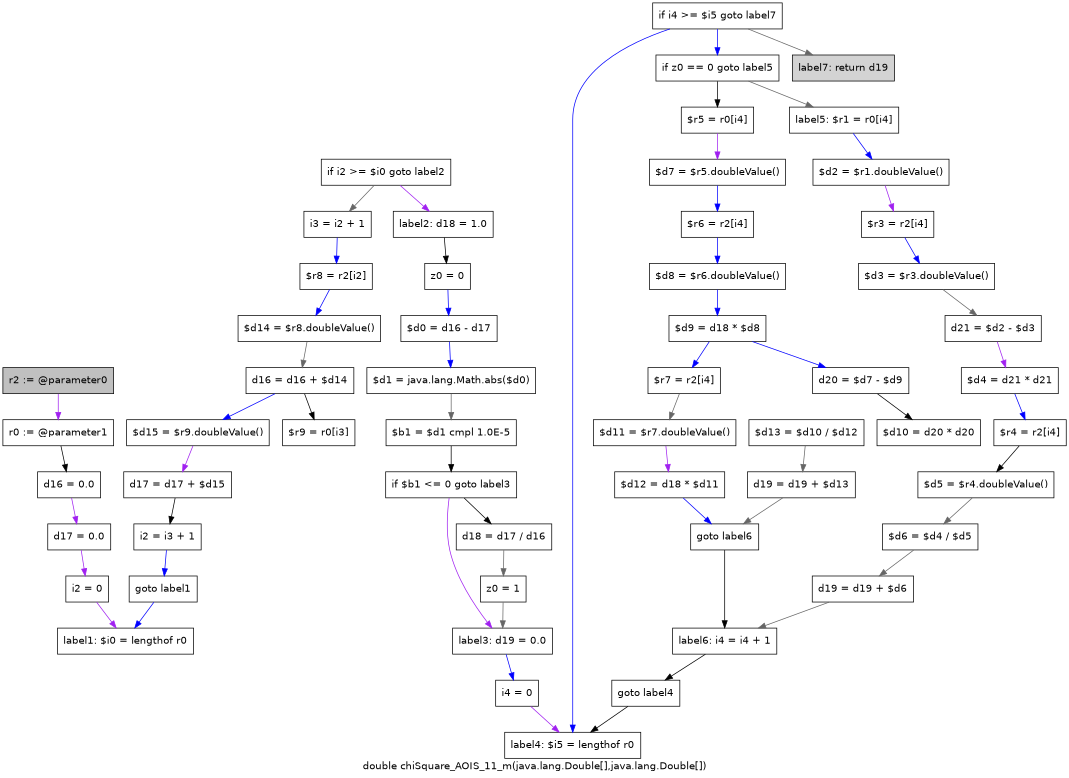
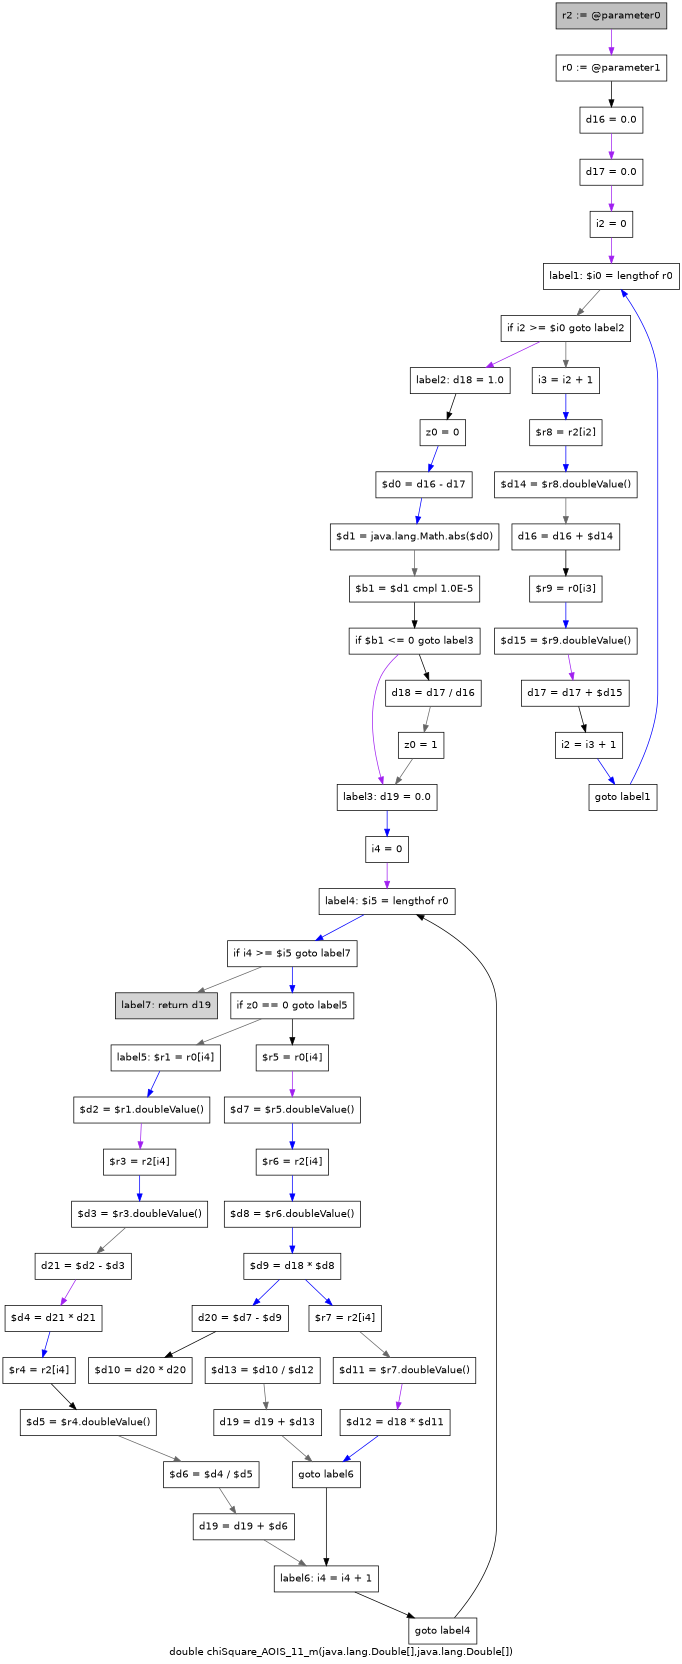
none -> (591, 300)
(573, 351) -> (343, 926)
(252, 405) -> (566, 612)
